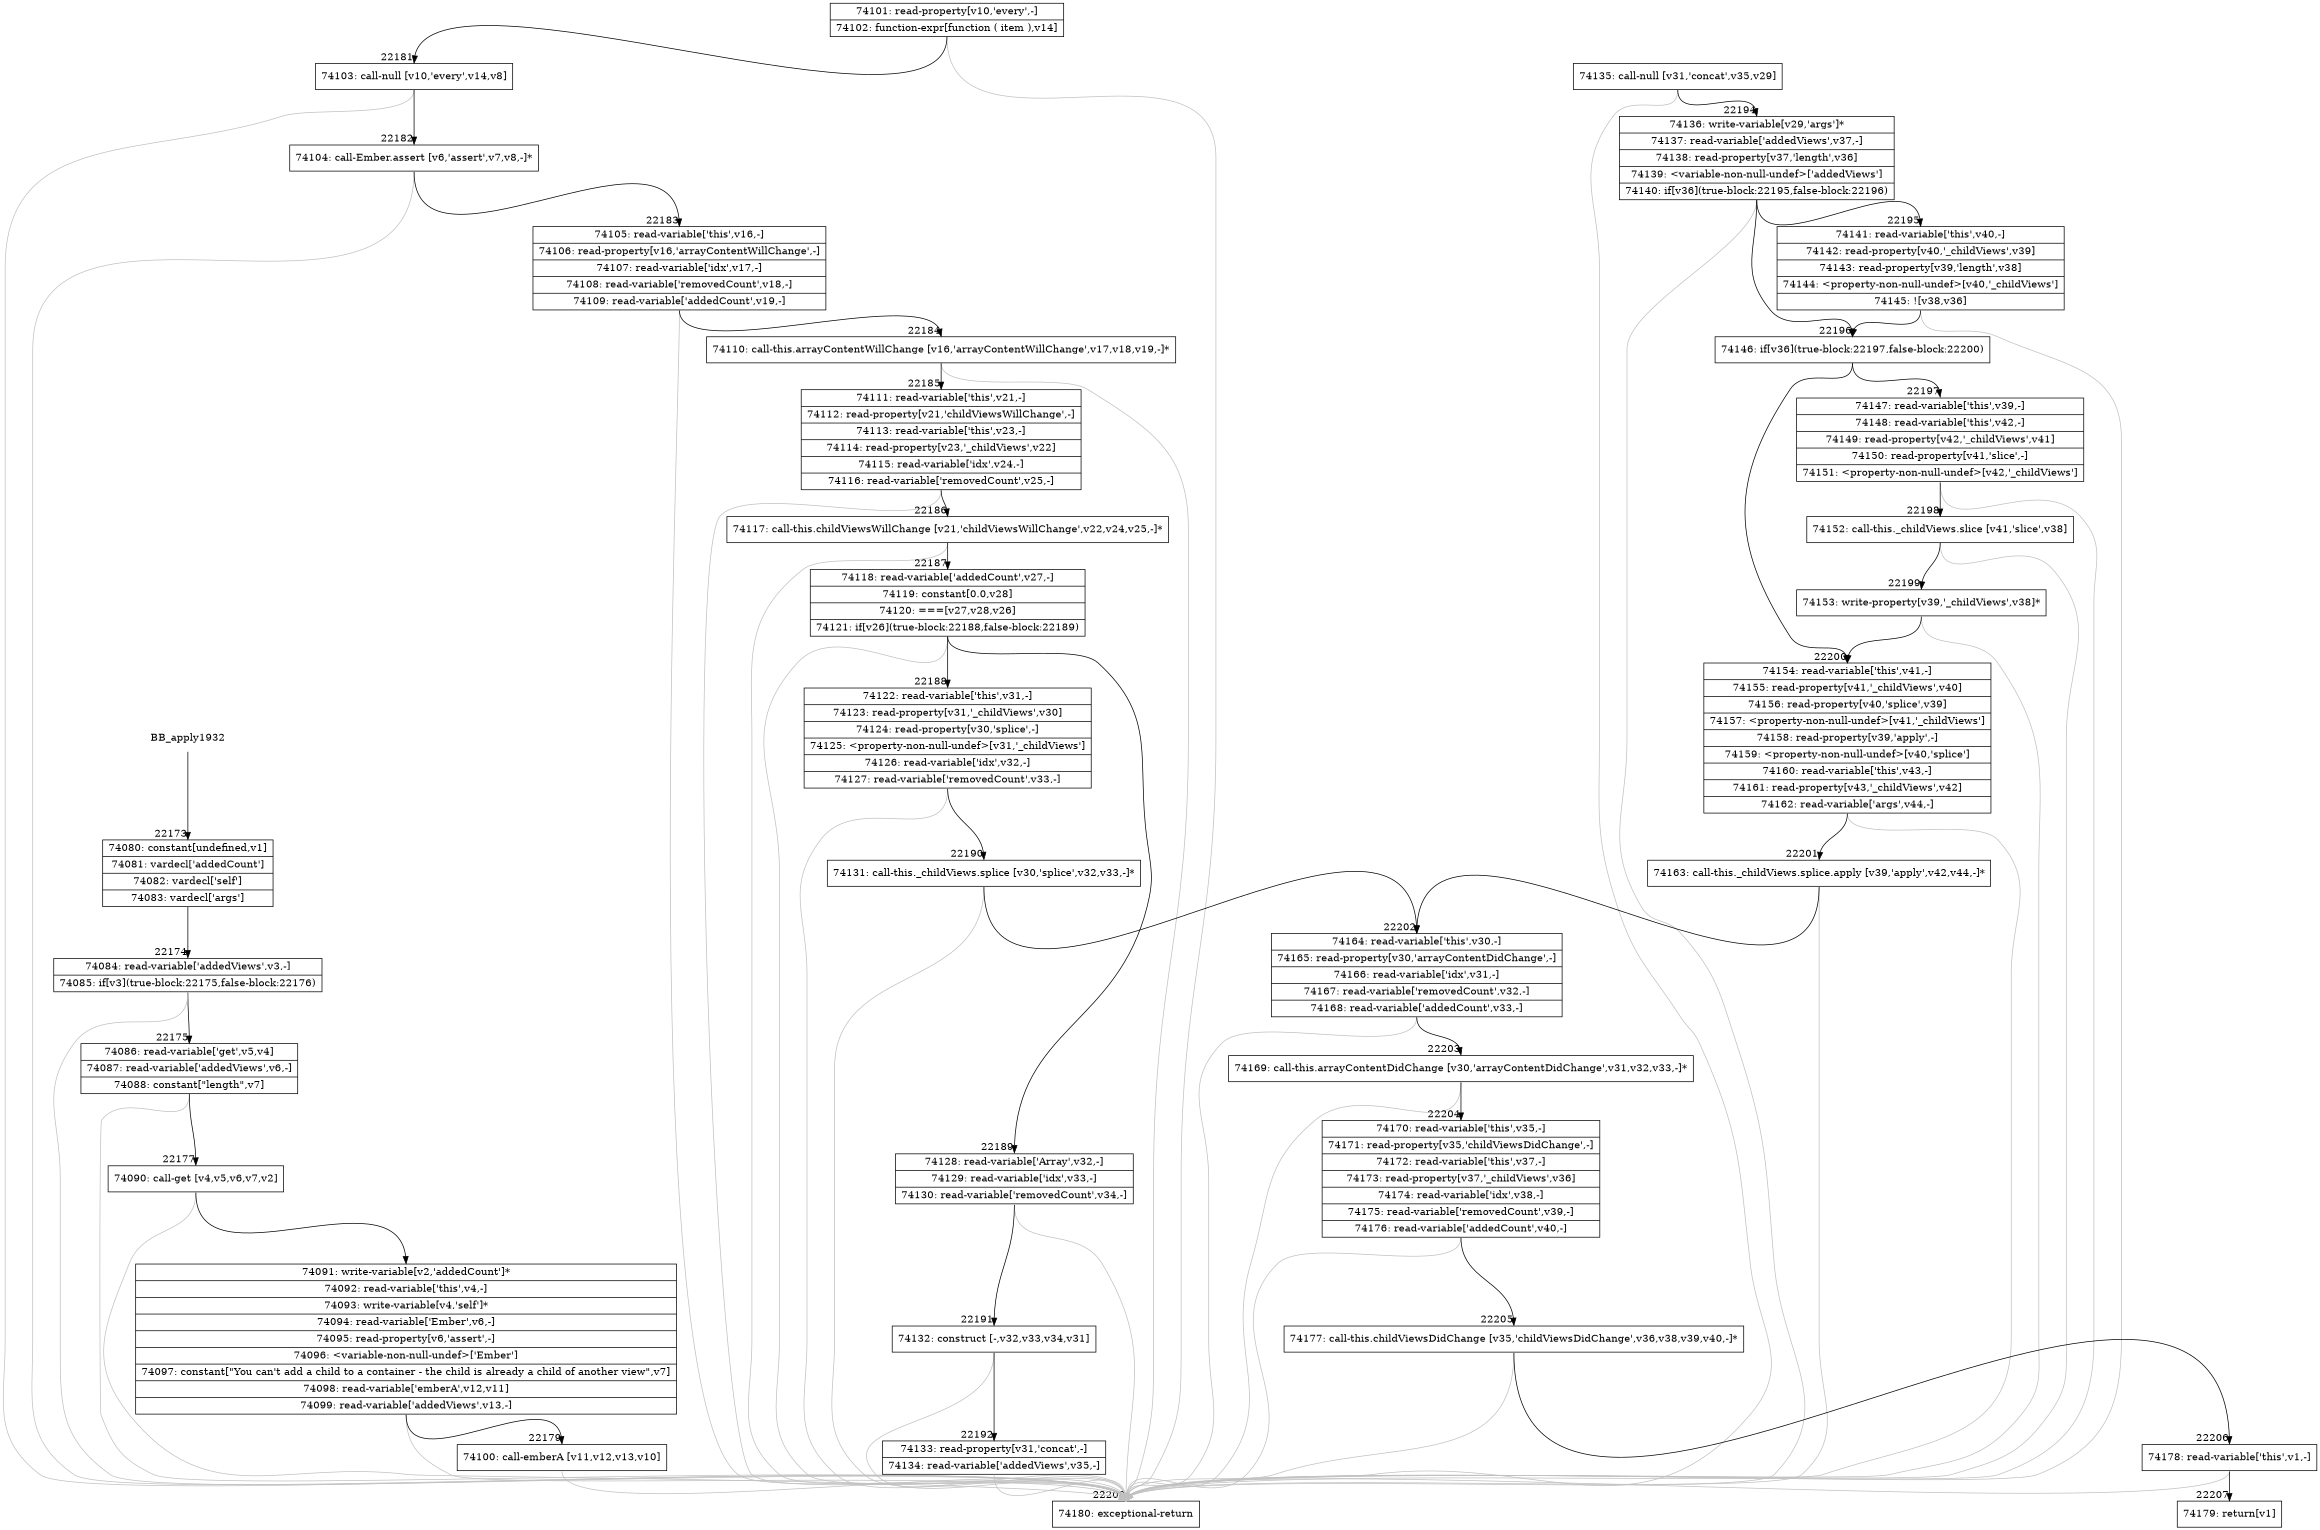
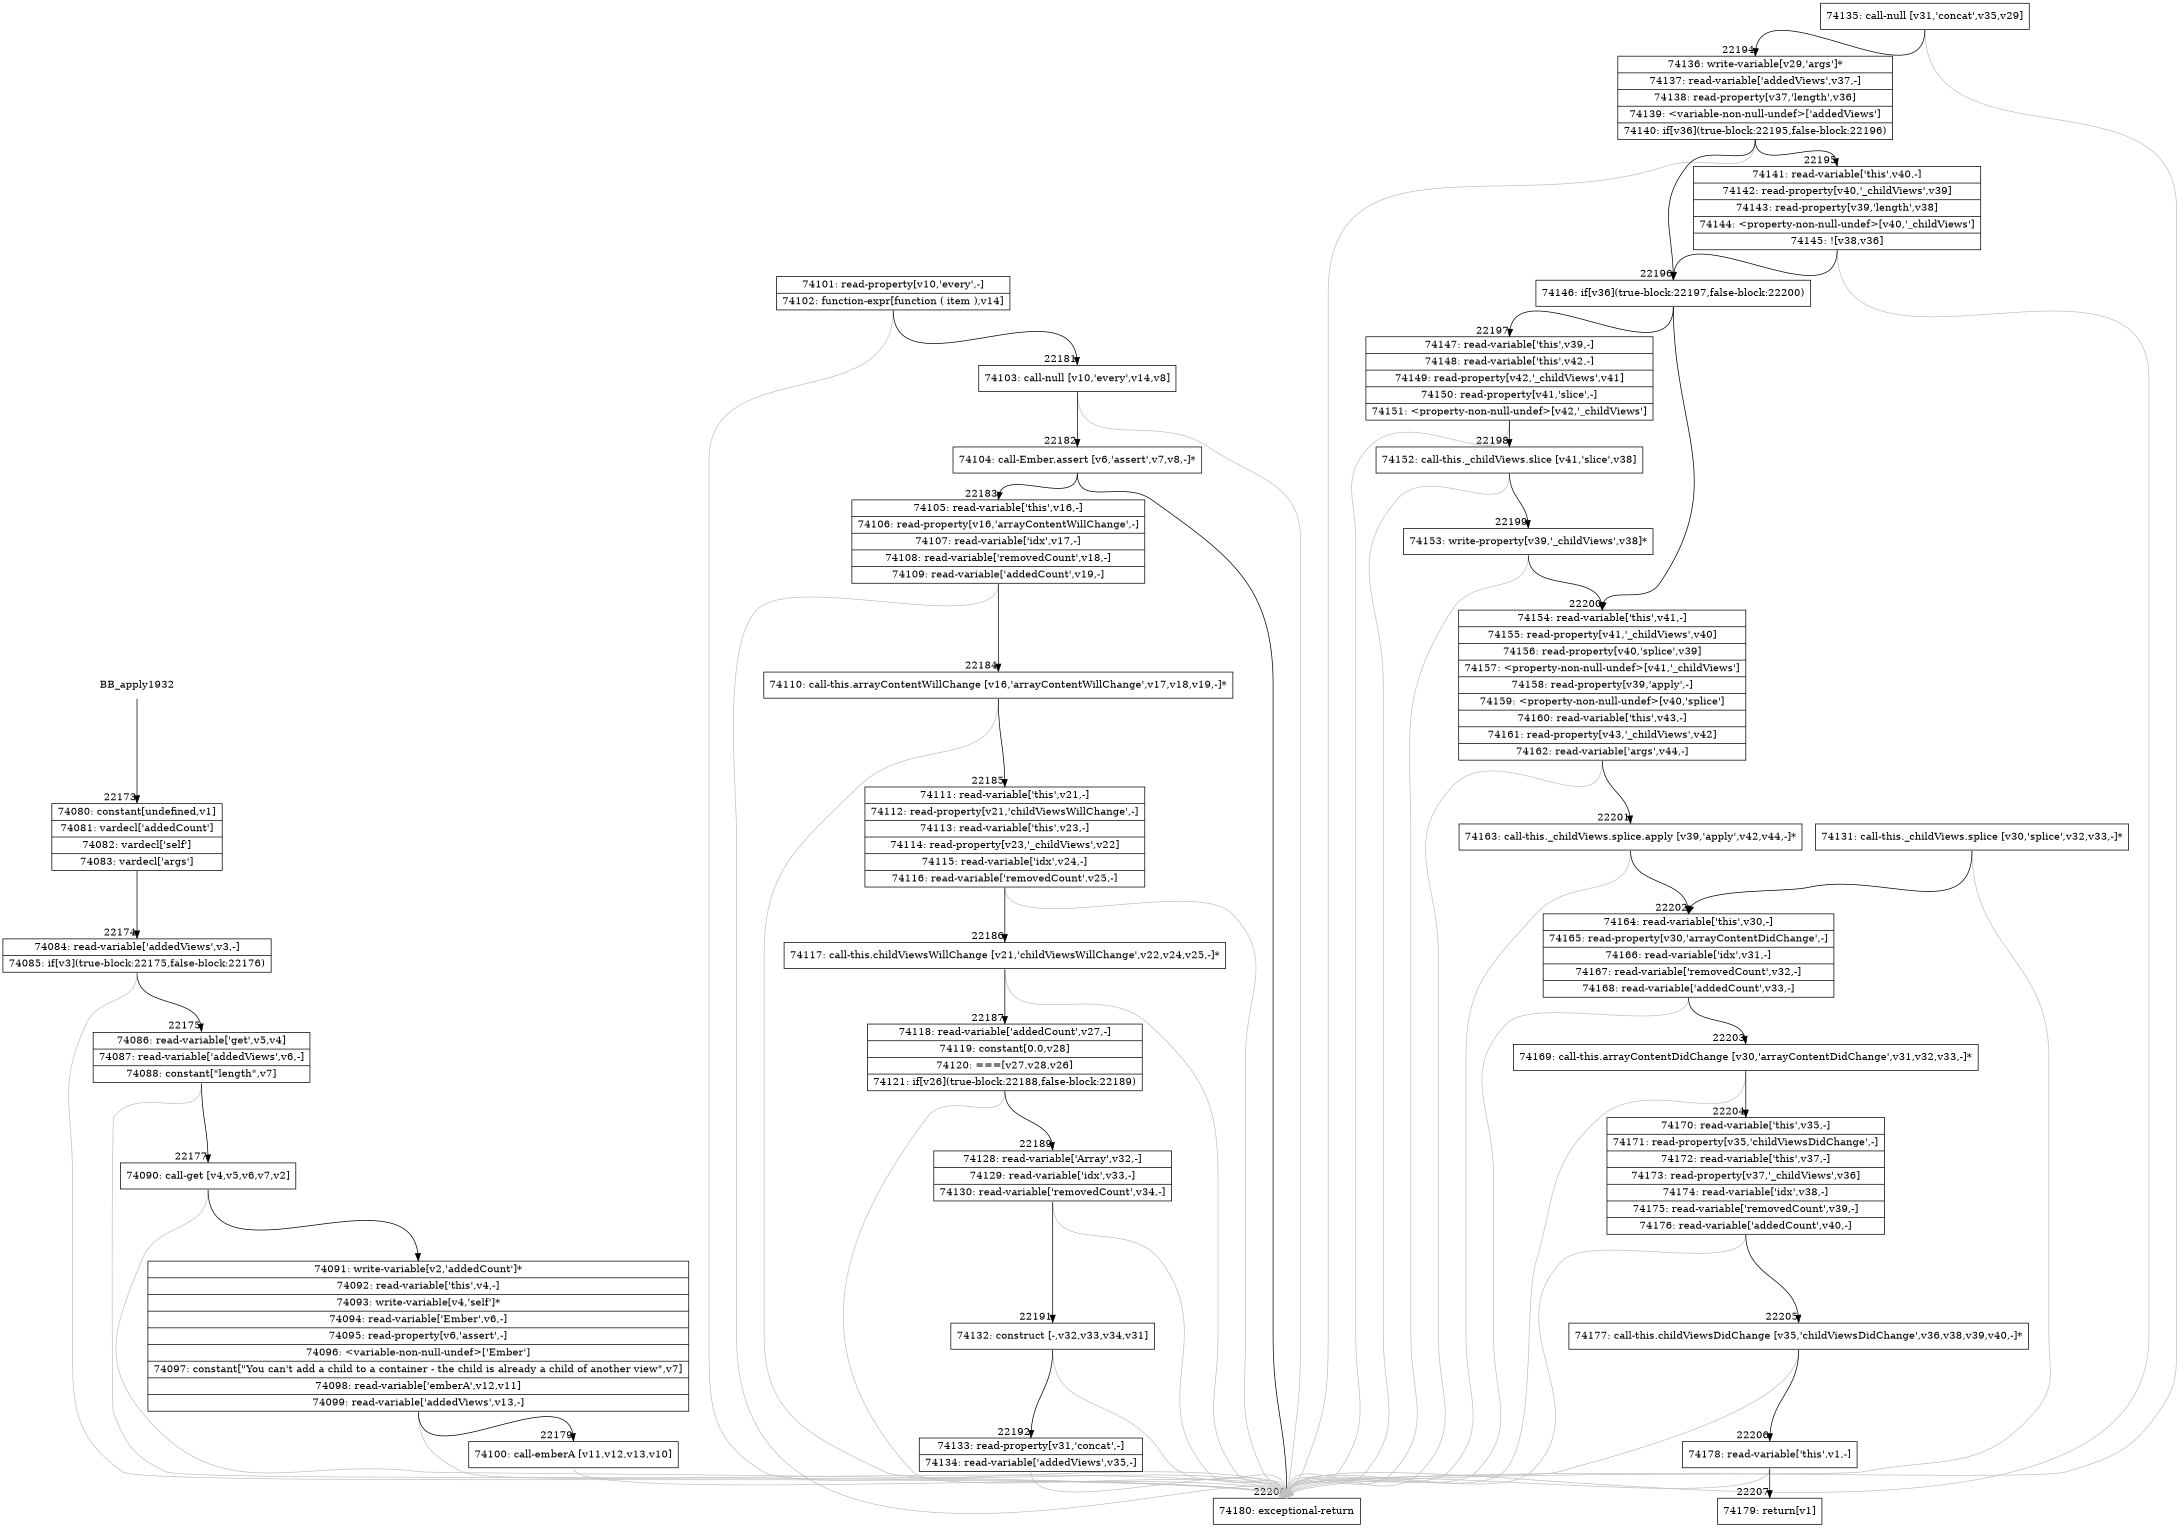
(948, 738) -> none
(33, 1206) -> (1273, 928)
